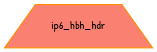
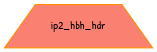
(79, 26) -> (79, 26)
